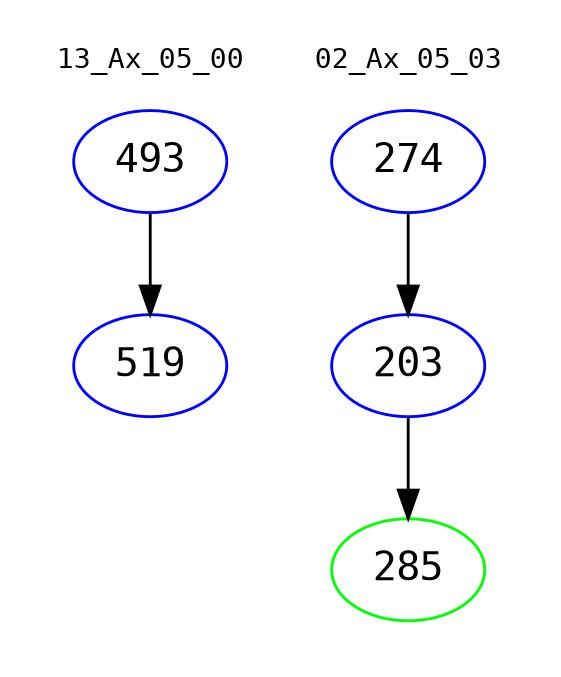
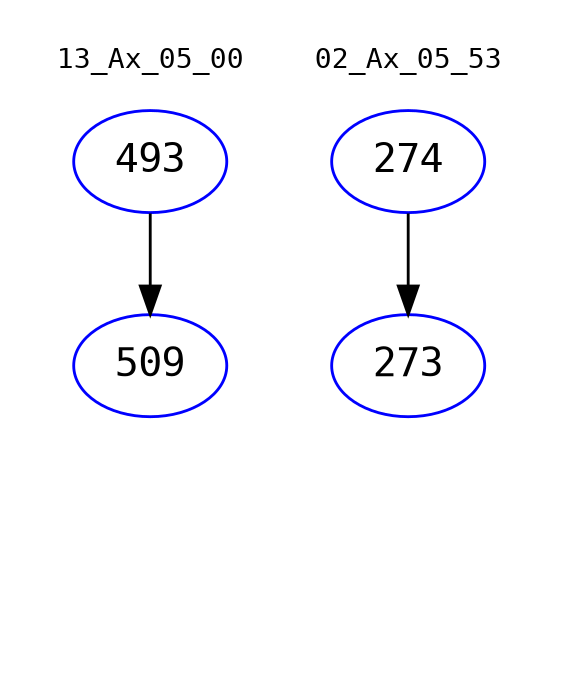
(410, 61) -> (410, 61)
(150, 366) -> (150, 366)
(408, 366) -> (408, 366)
(408, 570) -> none
